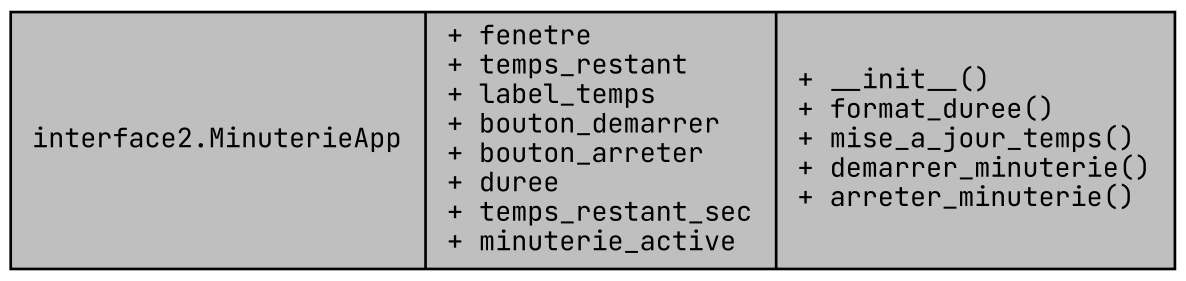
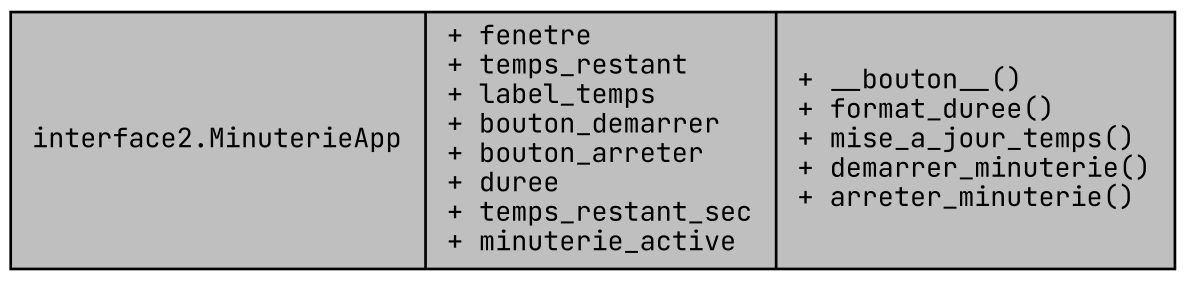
(895, 80) -> (911, 80)
